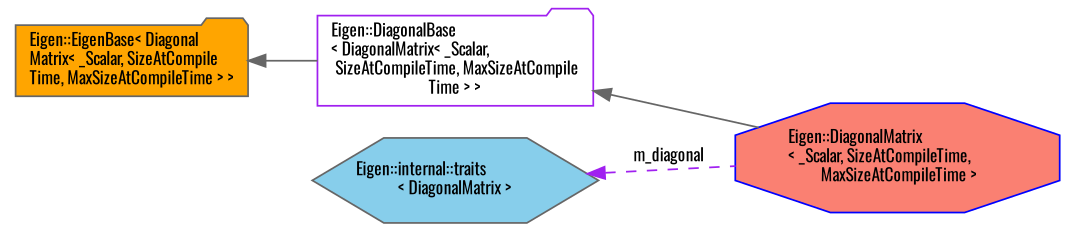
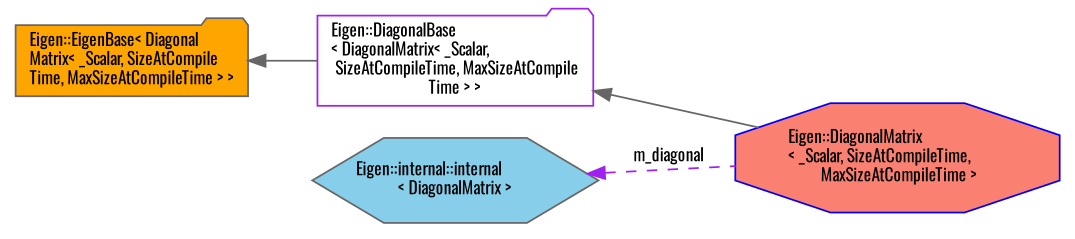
(455, 180) -> (455, 180)
